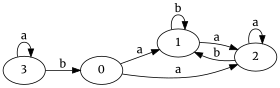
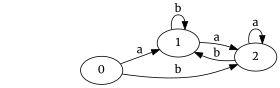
(24, 70) -> none
(178, 70) -> (178, 70)
